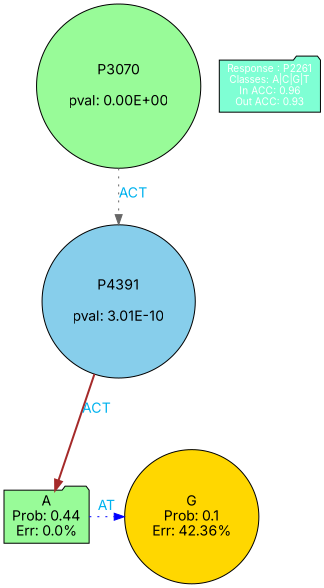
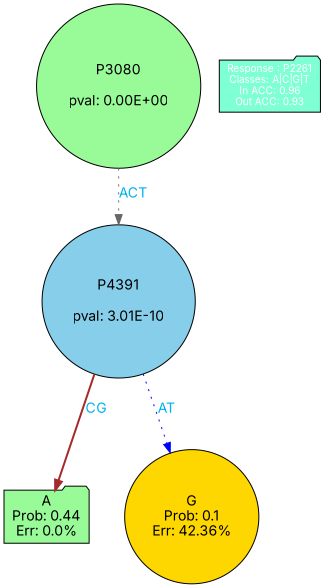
(119, 86) -> (119, 86)
(97, 409) -> (97, 409)
(102, 517) -> (155, 409)
